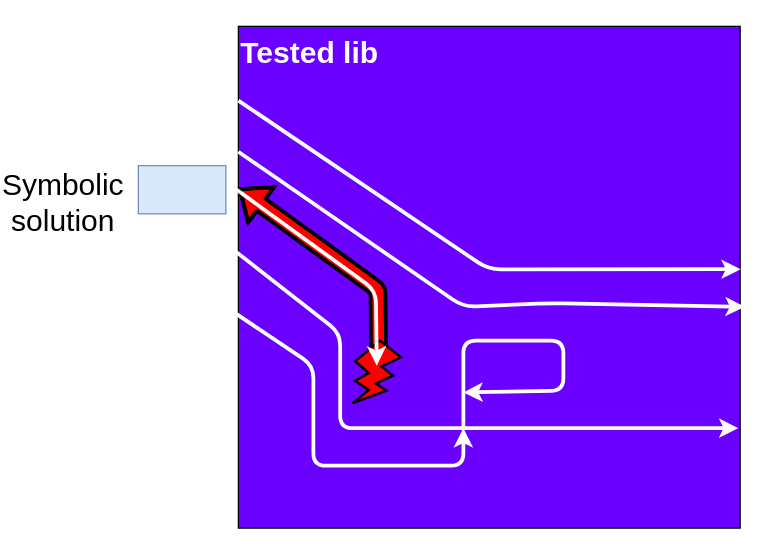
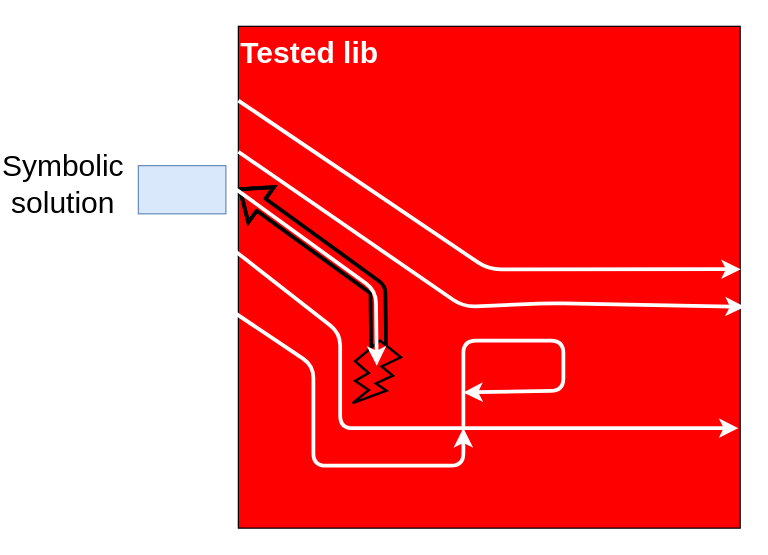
(63, 203) -> (63, 184)
(489, 277) -> (489, 277)
